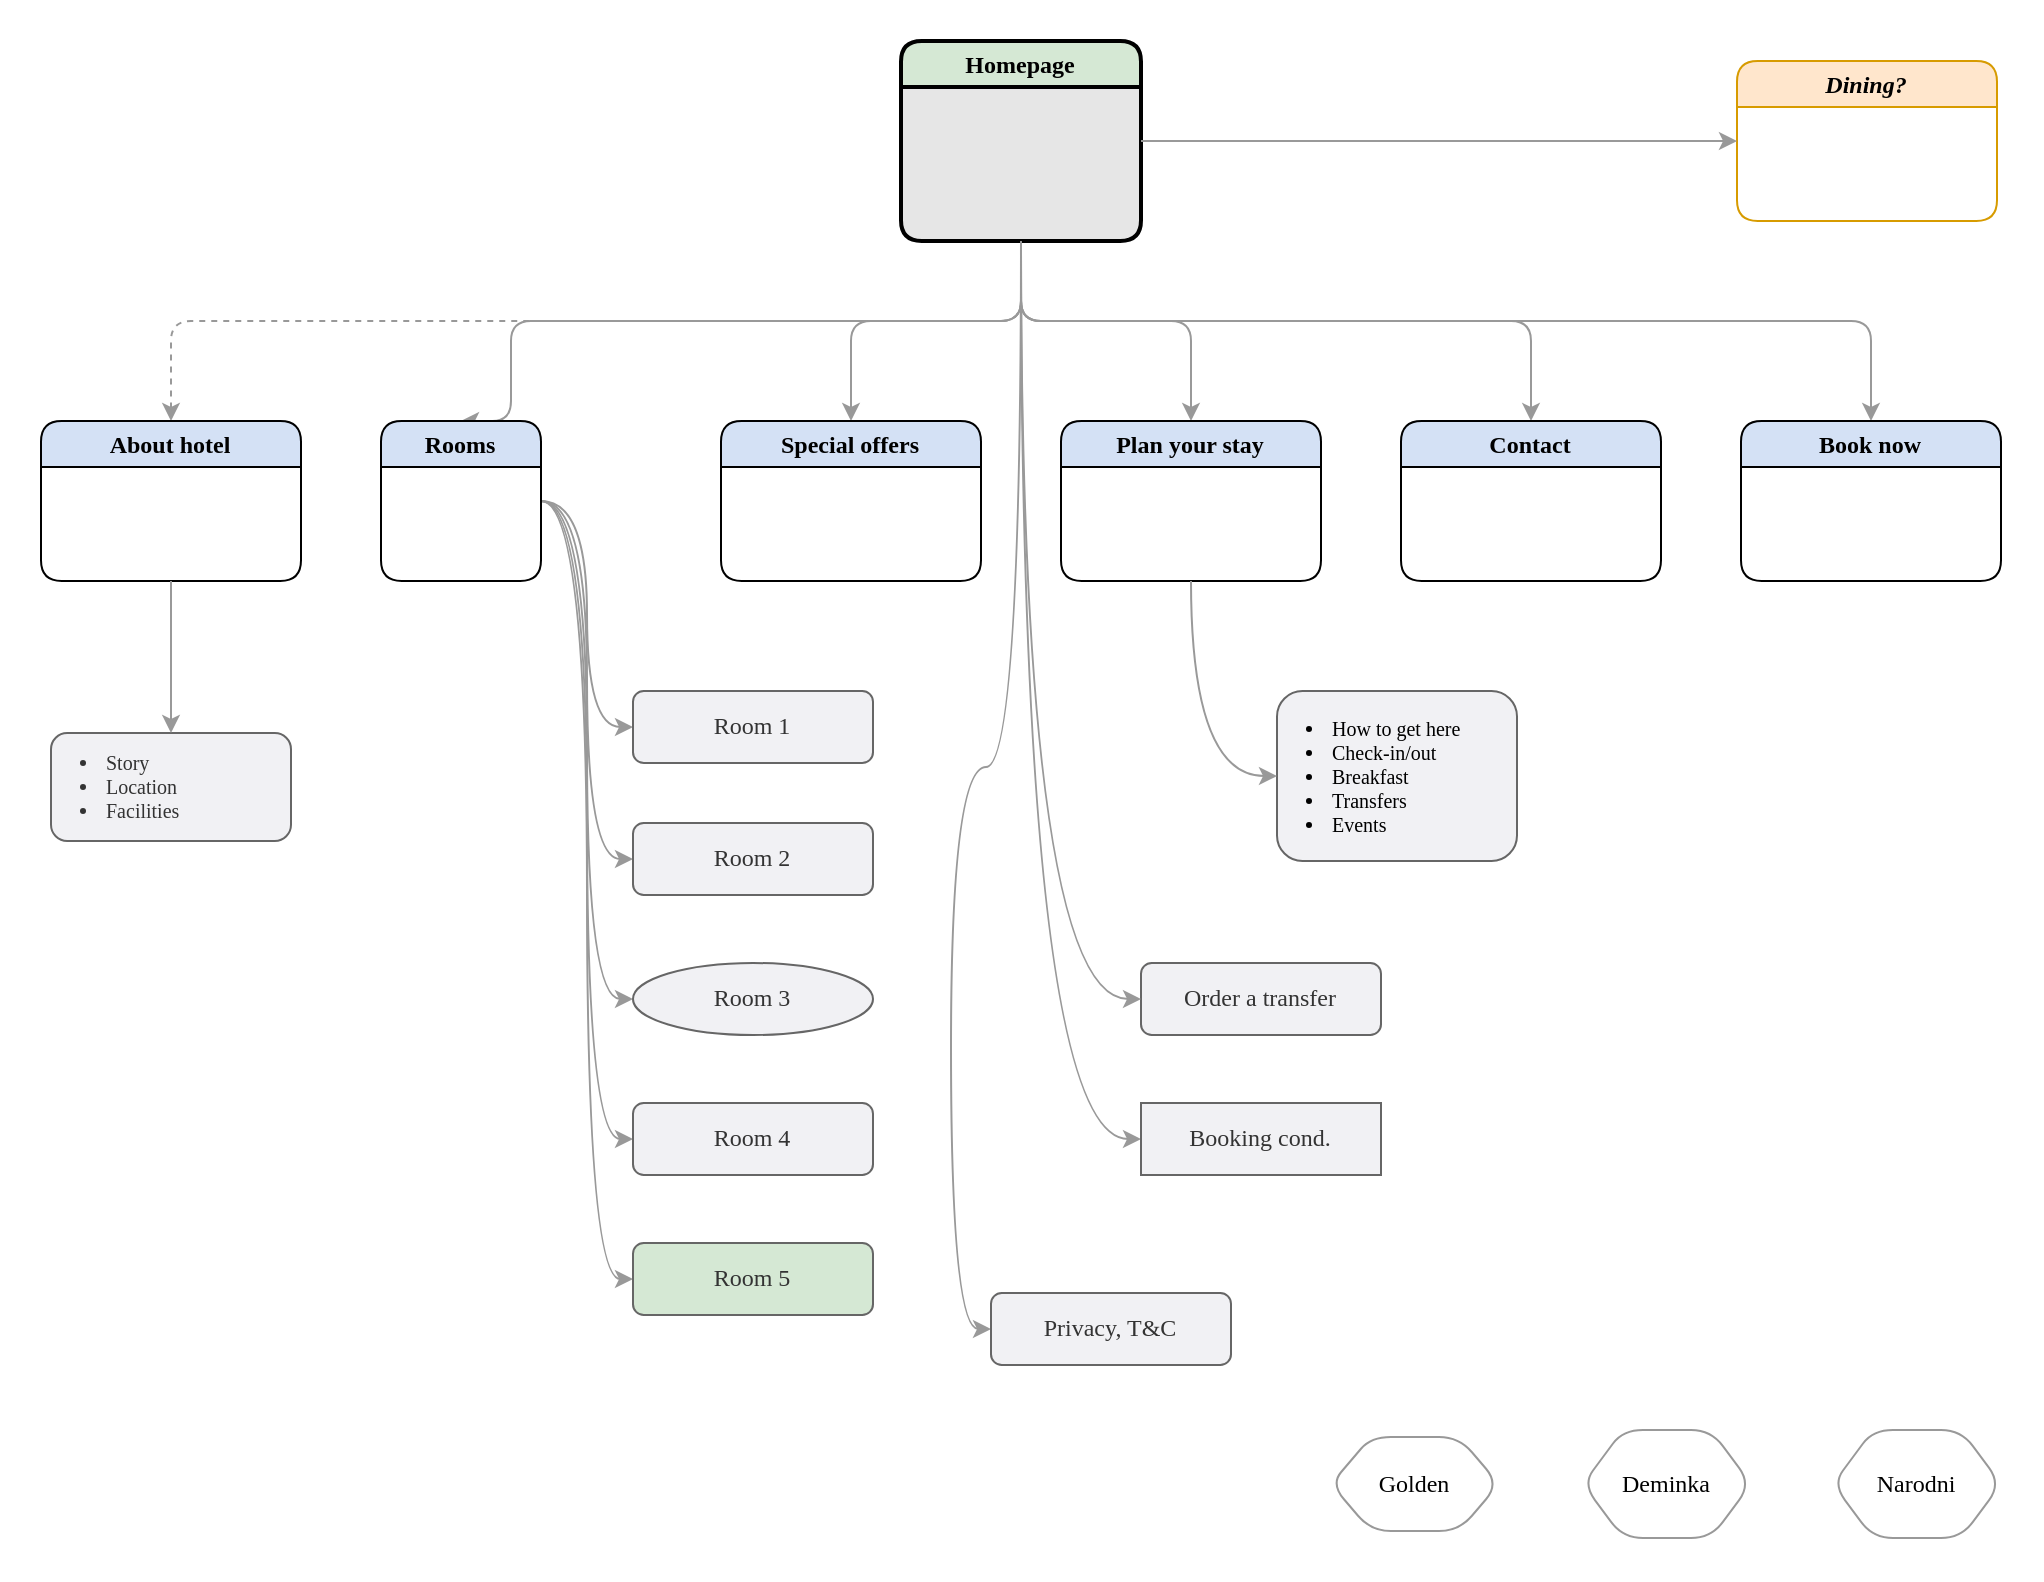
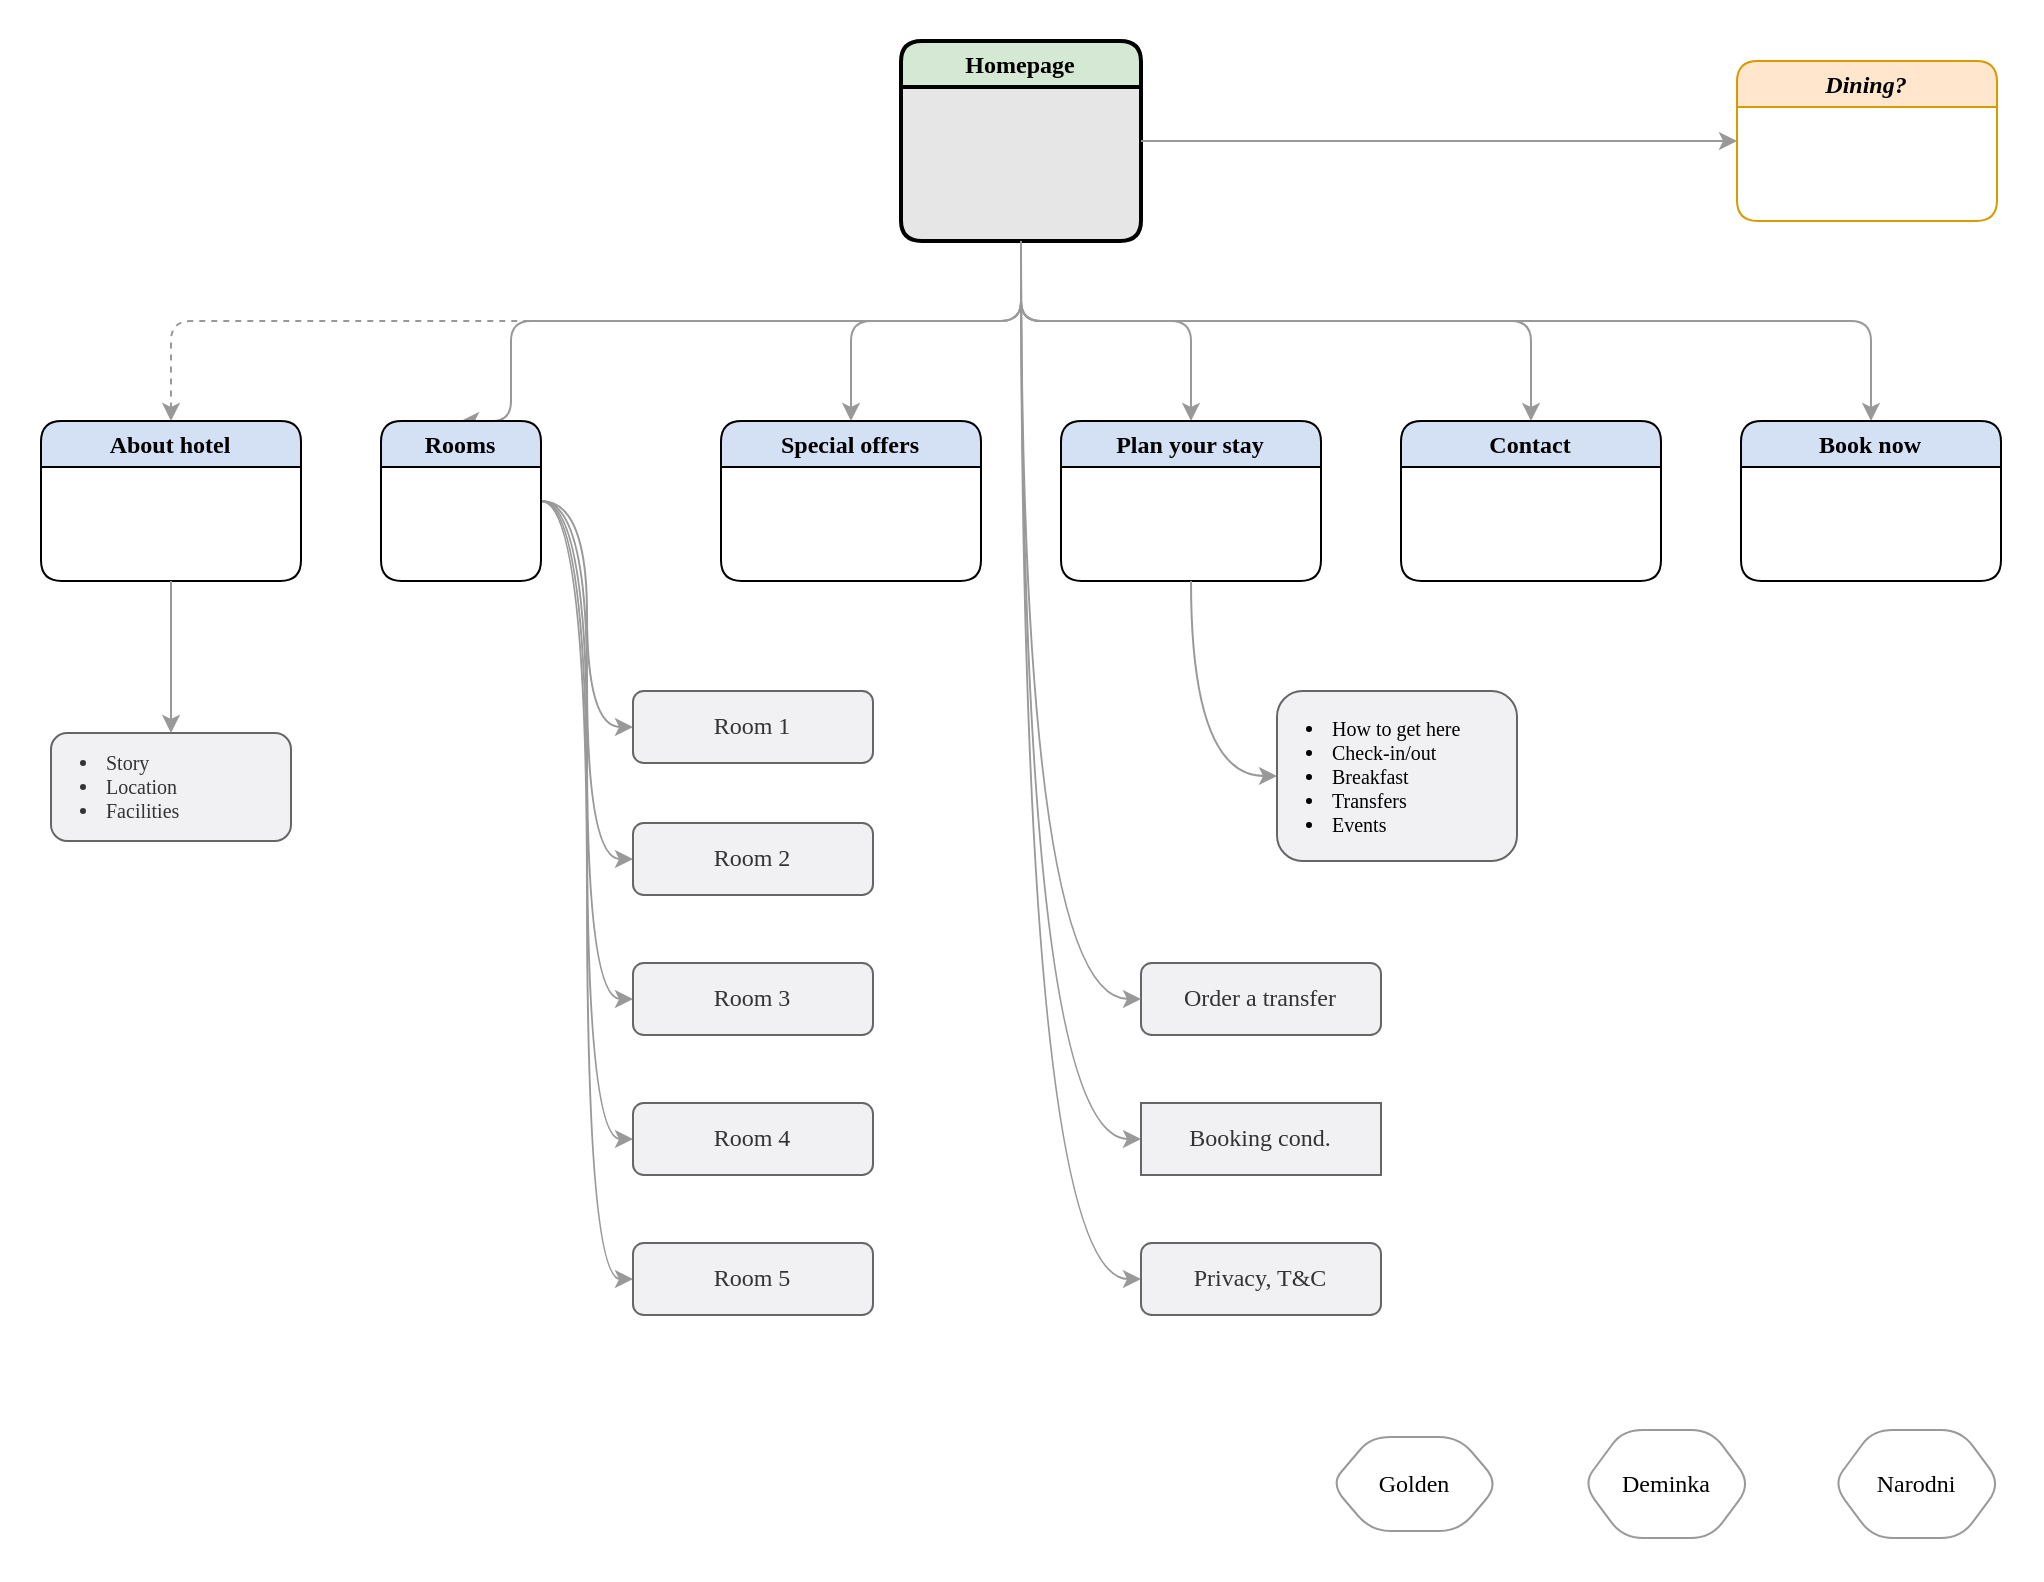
(753, 999) -> (753, 999)
(753, 1279) -> (753, 1279)
(1111, 1329) -> (1261, 1279)
